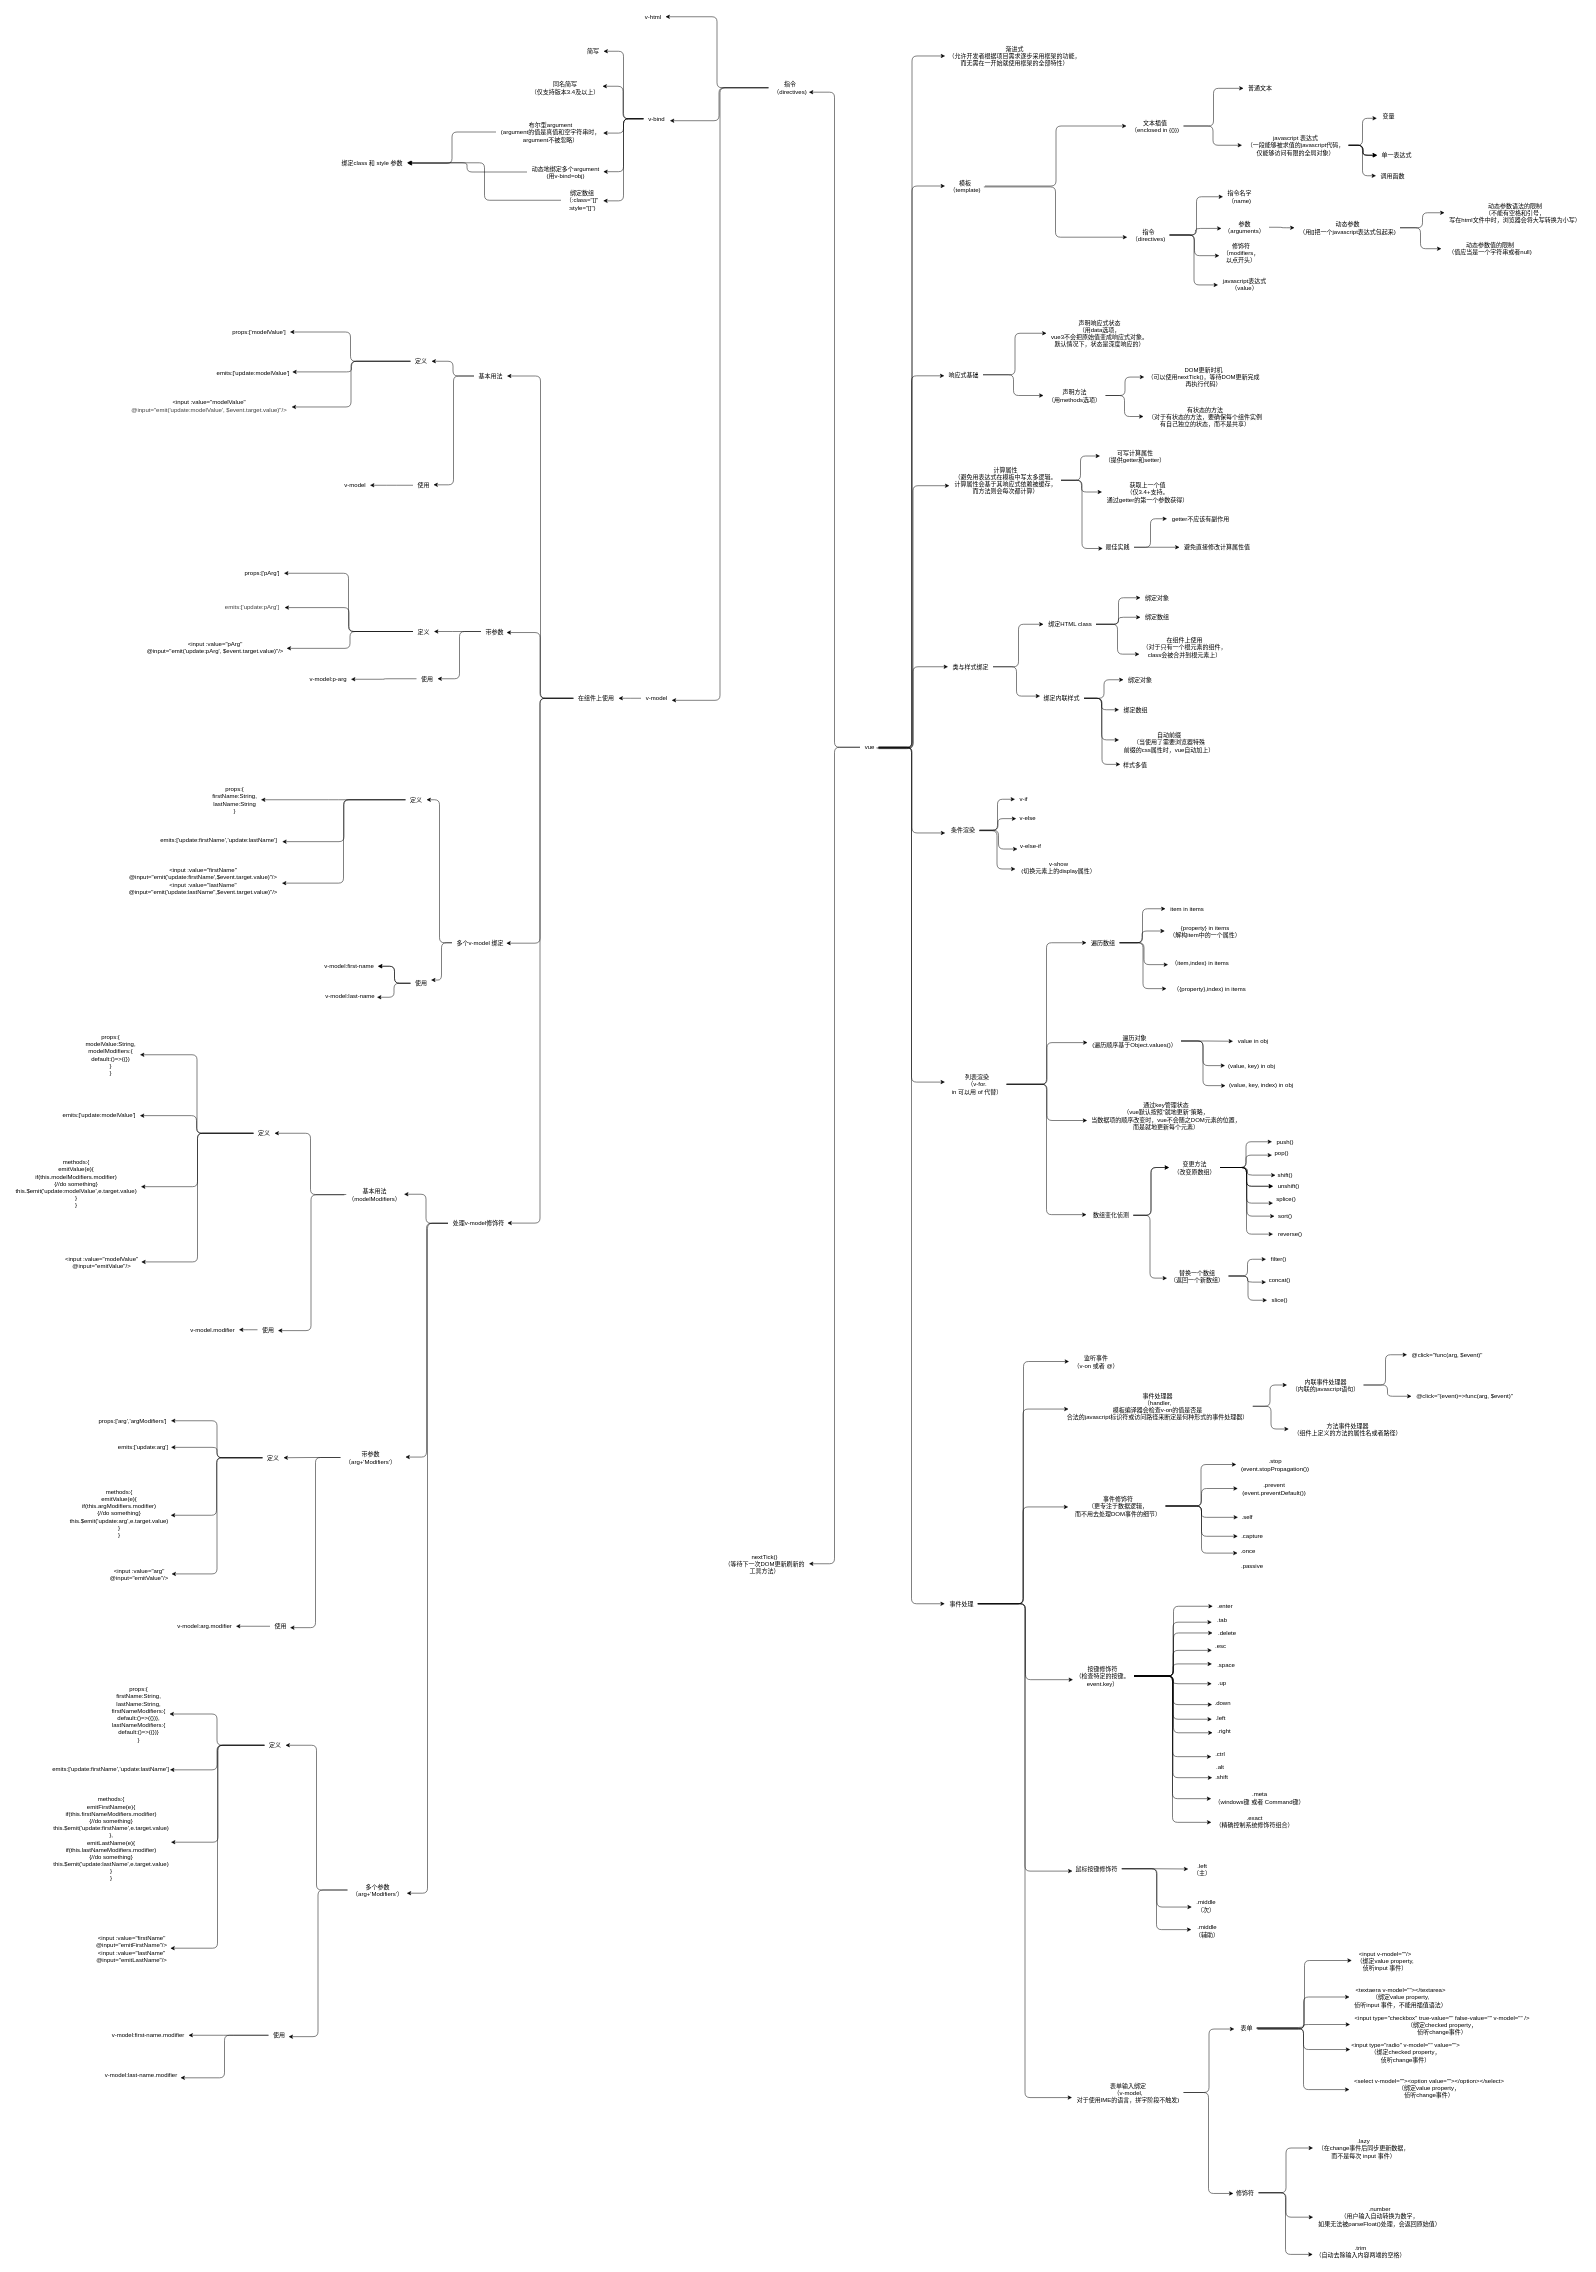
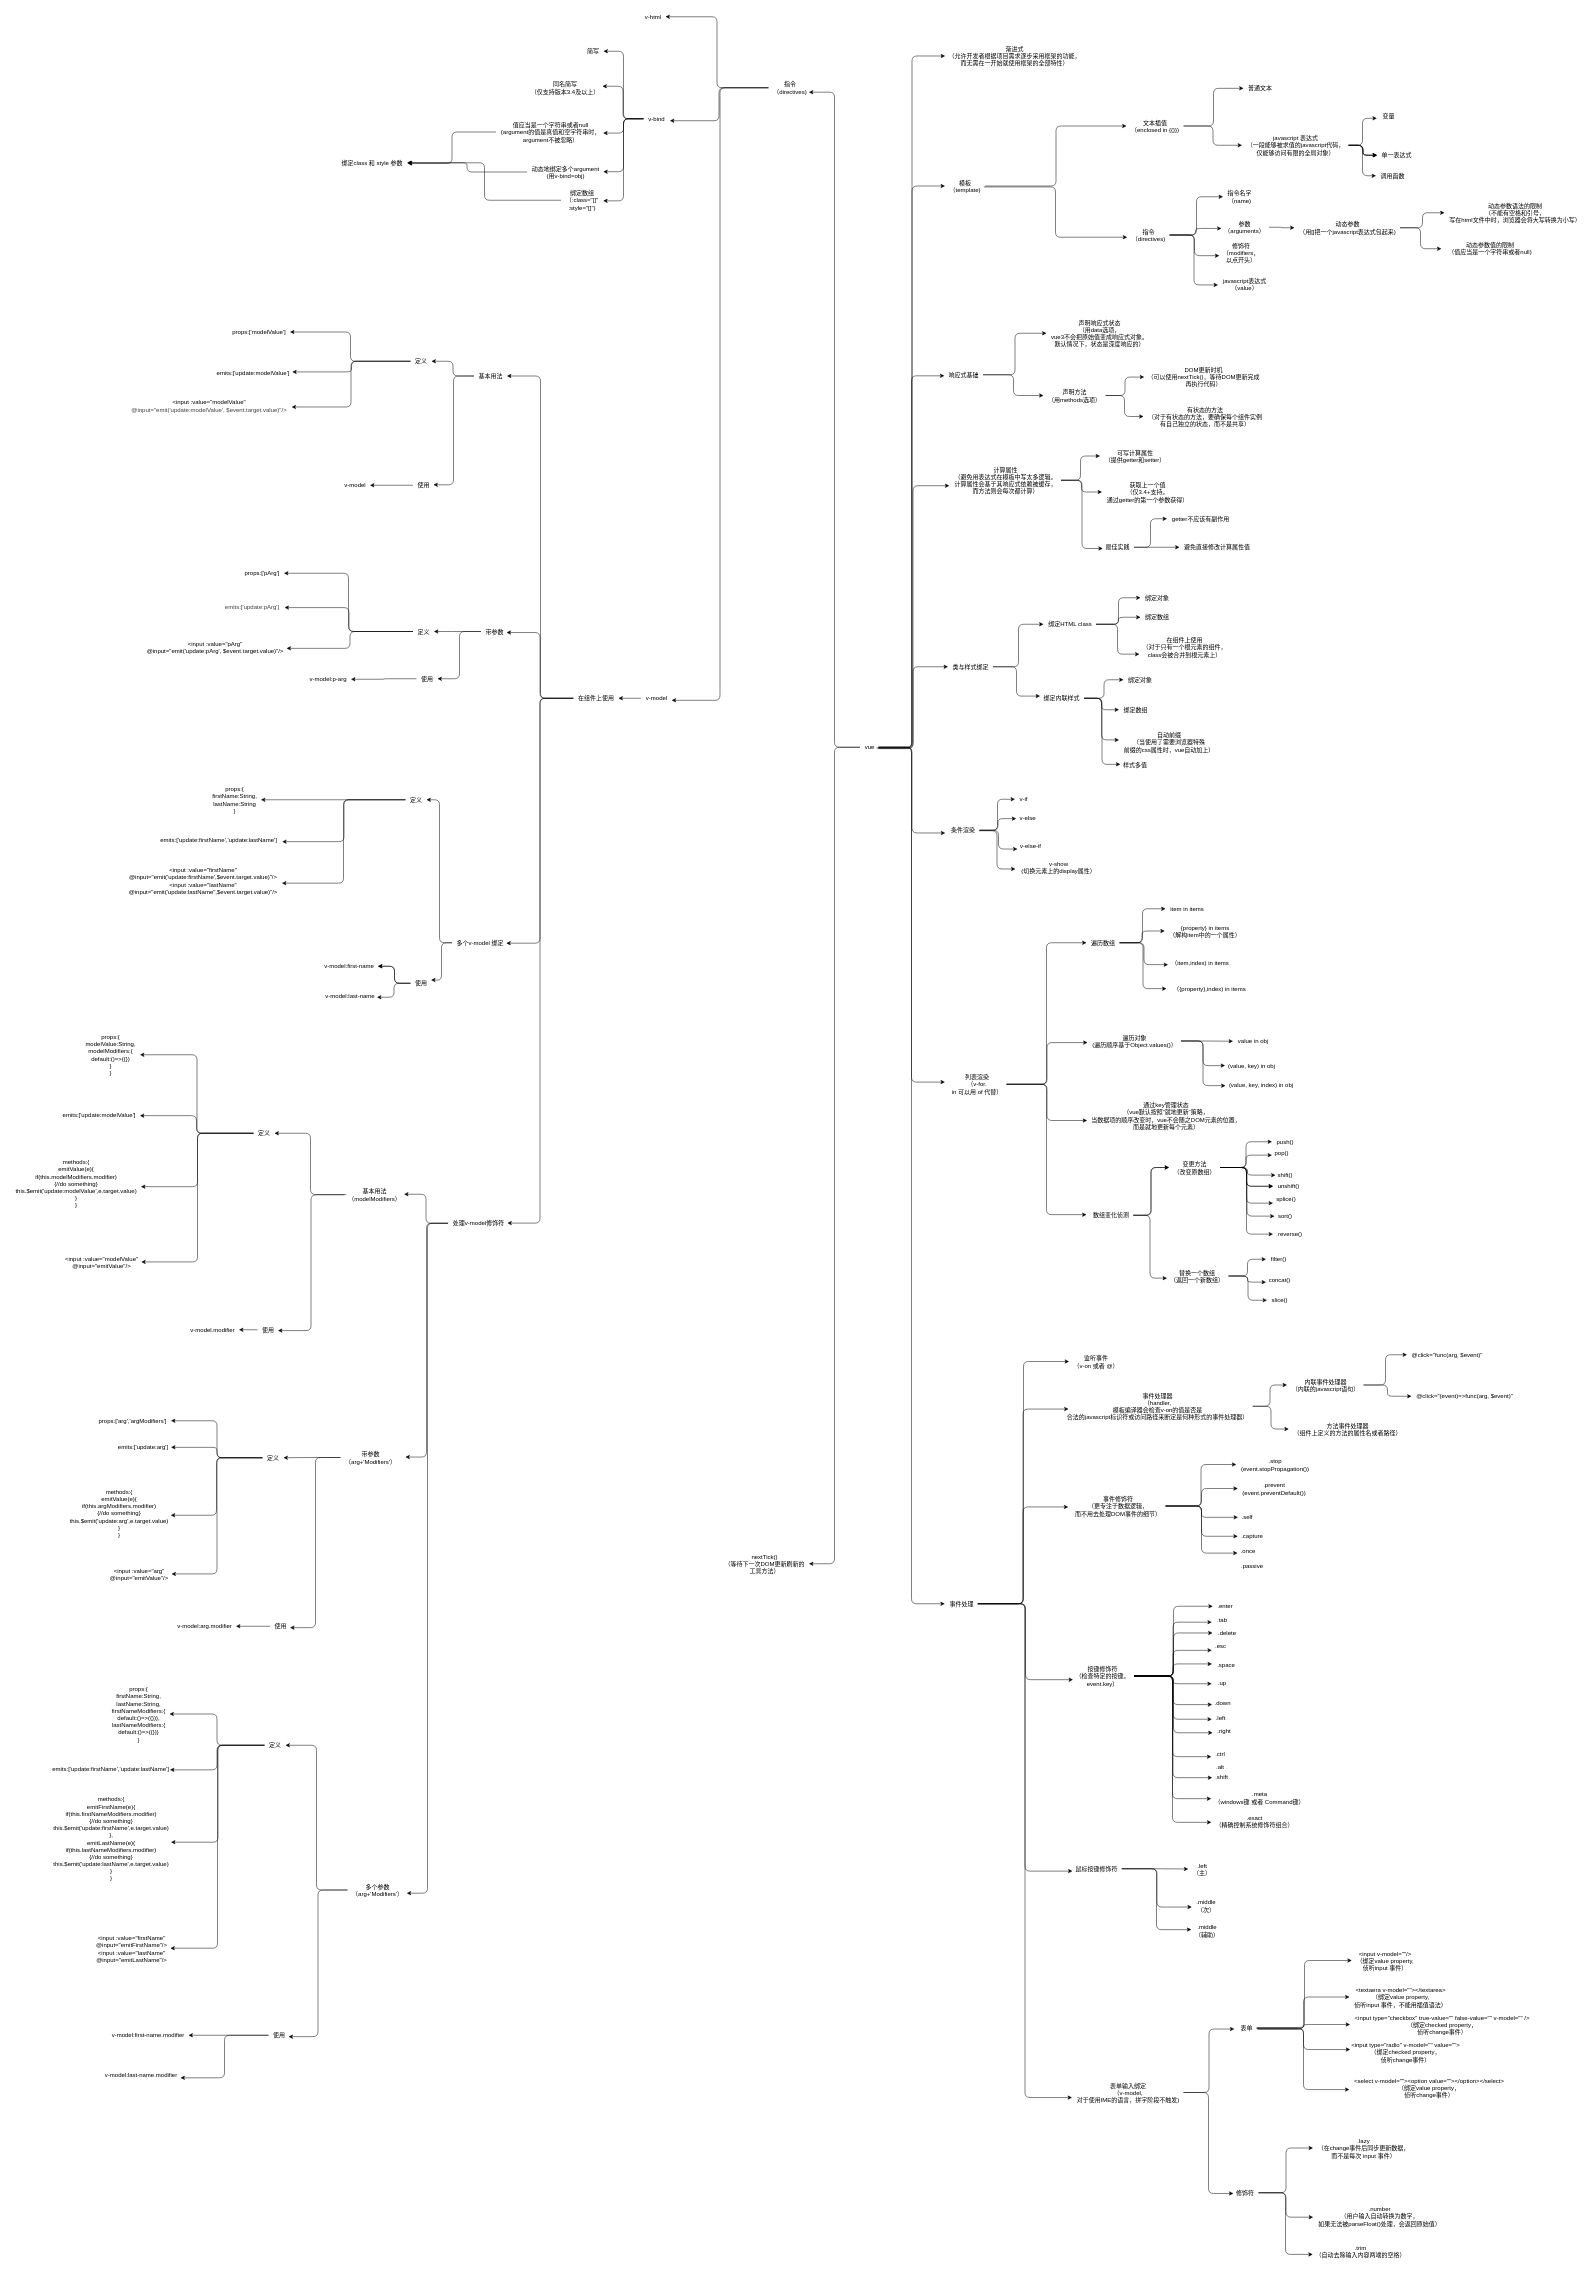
(551, 132) -> (551, 132)
